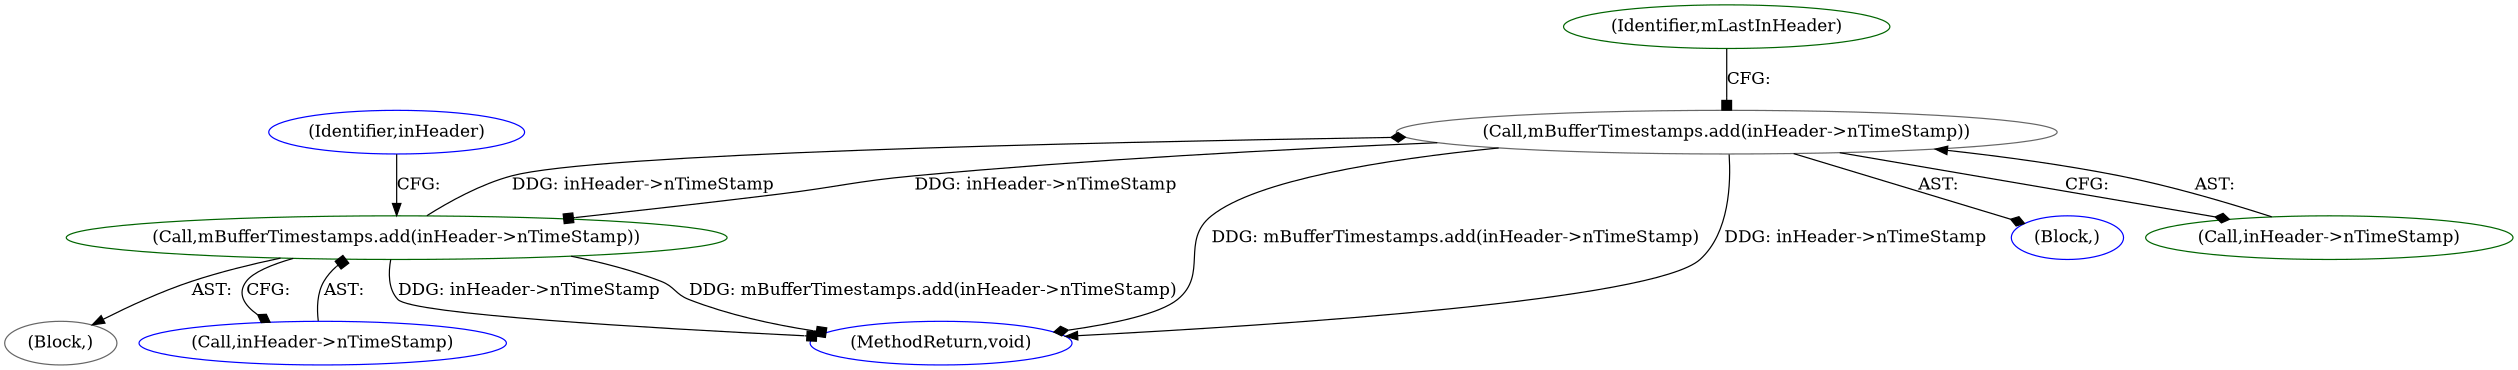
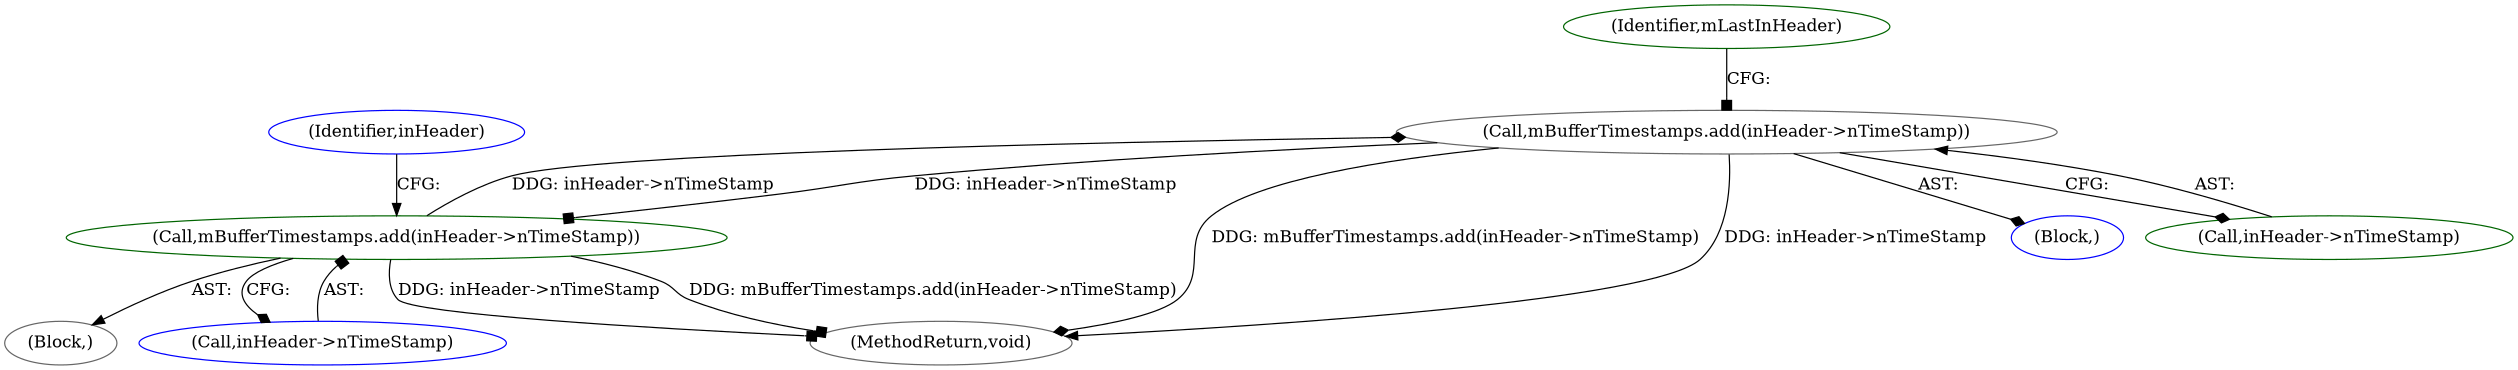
(941, 343) -> (941, 343)
